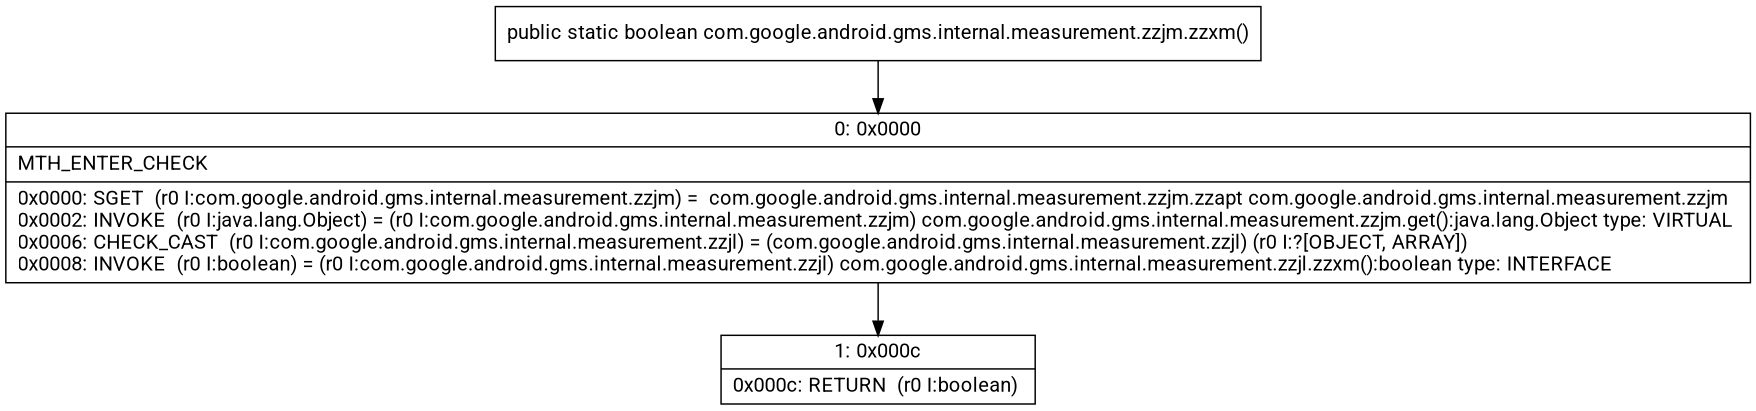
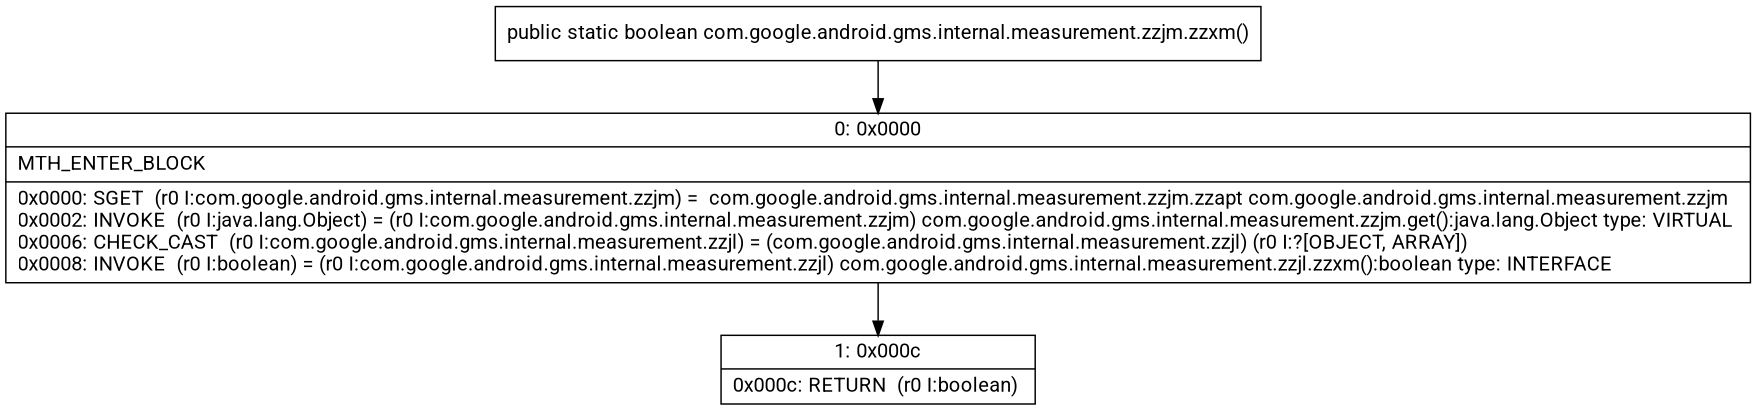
(113, 164) -> (113, 164)
